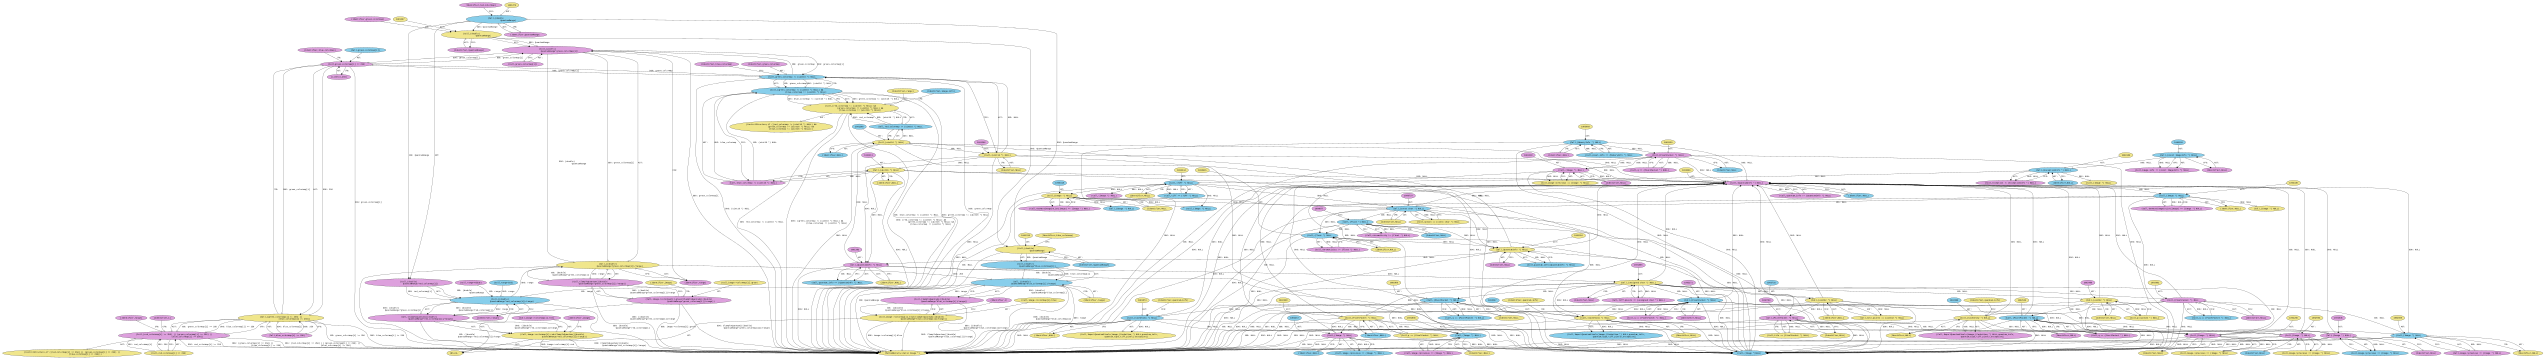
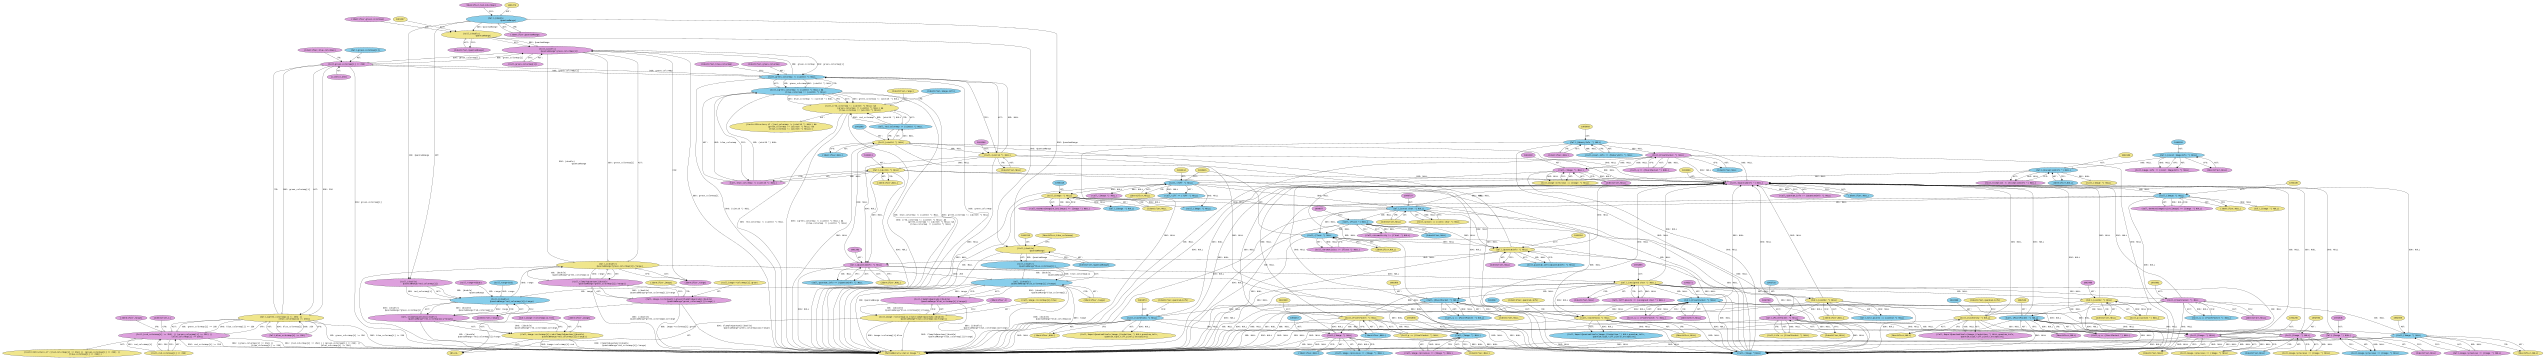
(344, 70) -> none
(1668, 142) -> none
(1181, 190) -> (1192, 176)
(1882, 318) -> (1882, 318)
(663, 348) -> none
